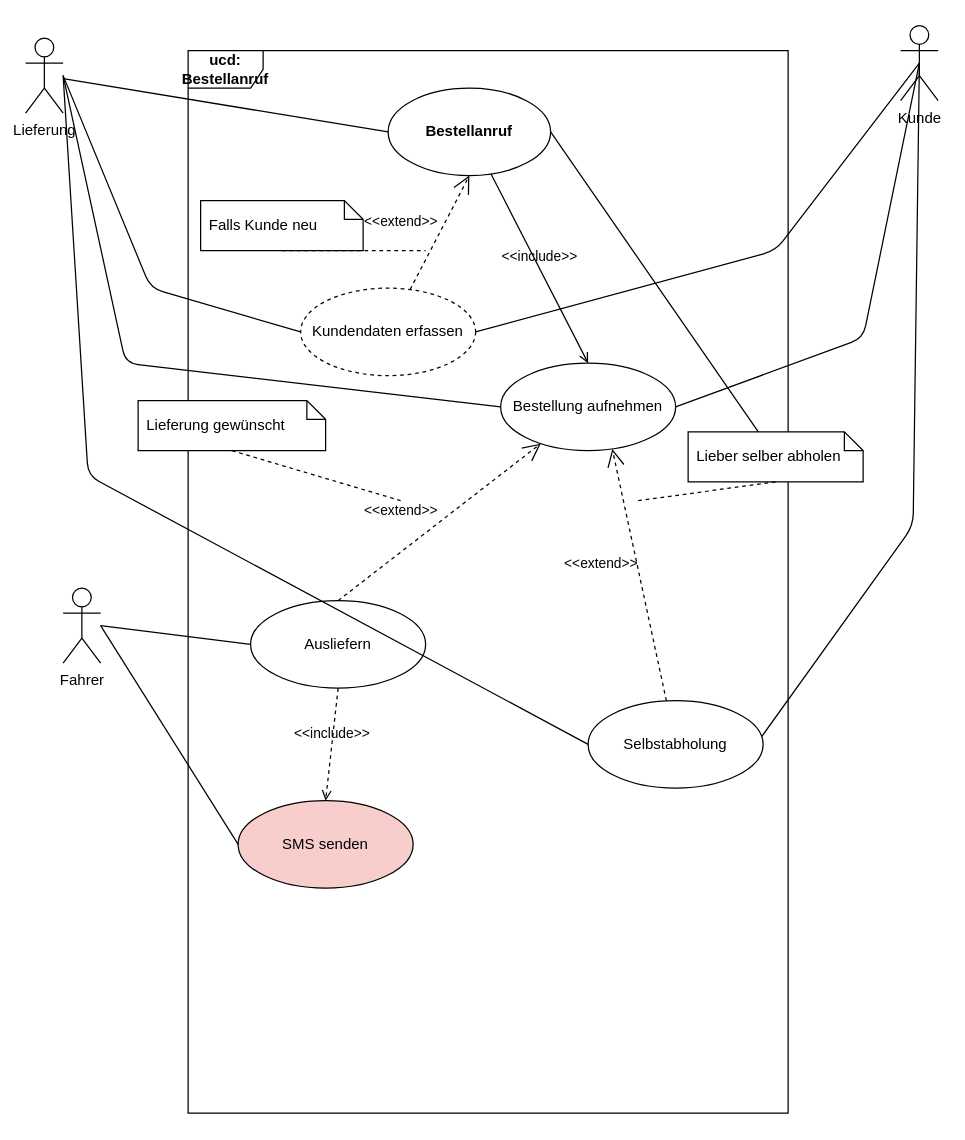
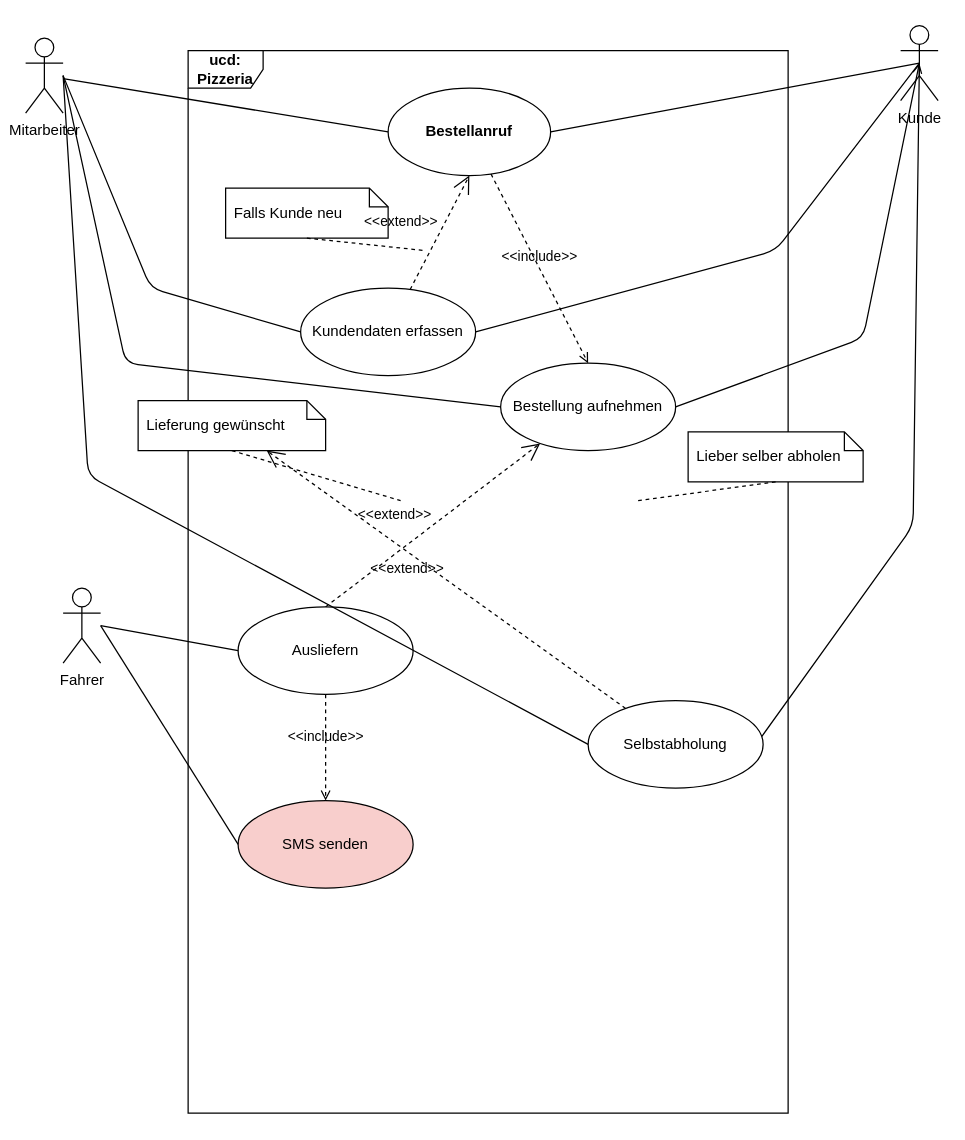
(226, 69) -> (226, 69)
(45, 131) -> (45, 131)
(282, 226) -> (307, 213)
(539, 268) -> (539, 268)
(654, 281) -> (733, 98)
(388, 332) -> (388, 332)
(731, 387) -> (731, 387)
(640, 576) -> (516, 630)
(338, 644) -> (326, 651)
